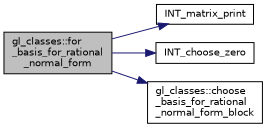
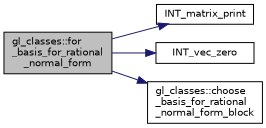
(205, 53) -> (205, 53)
